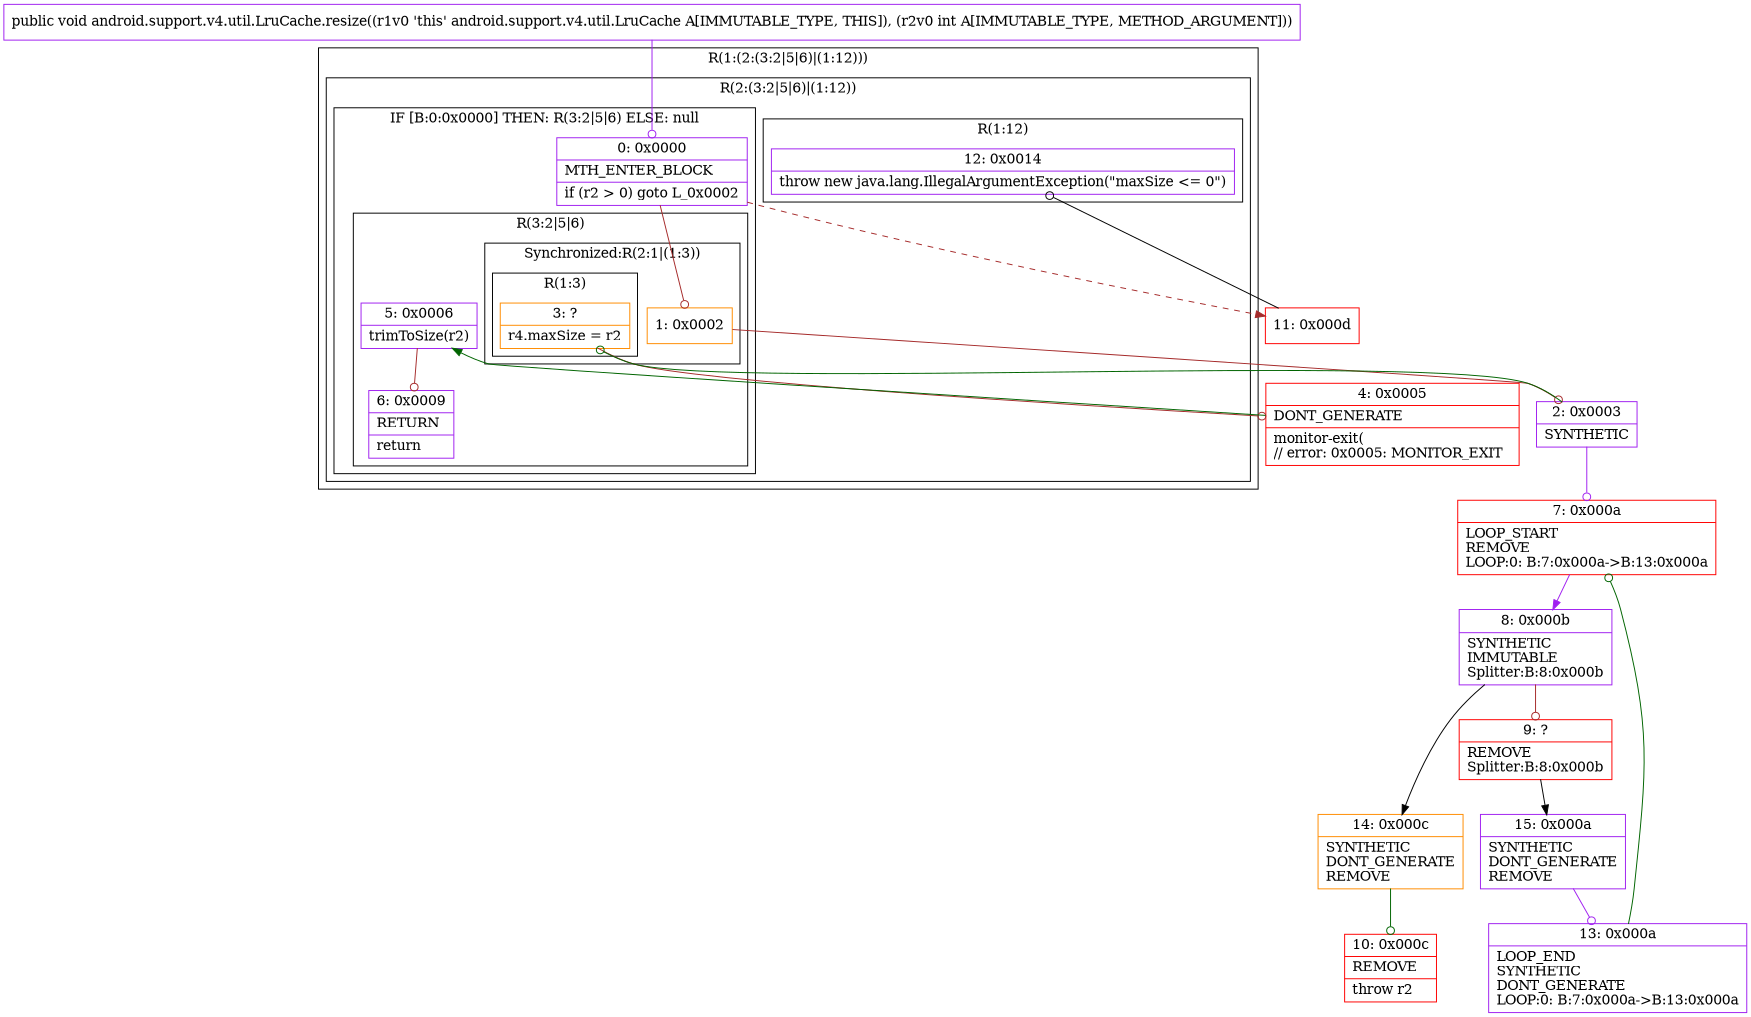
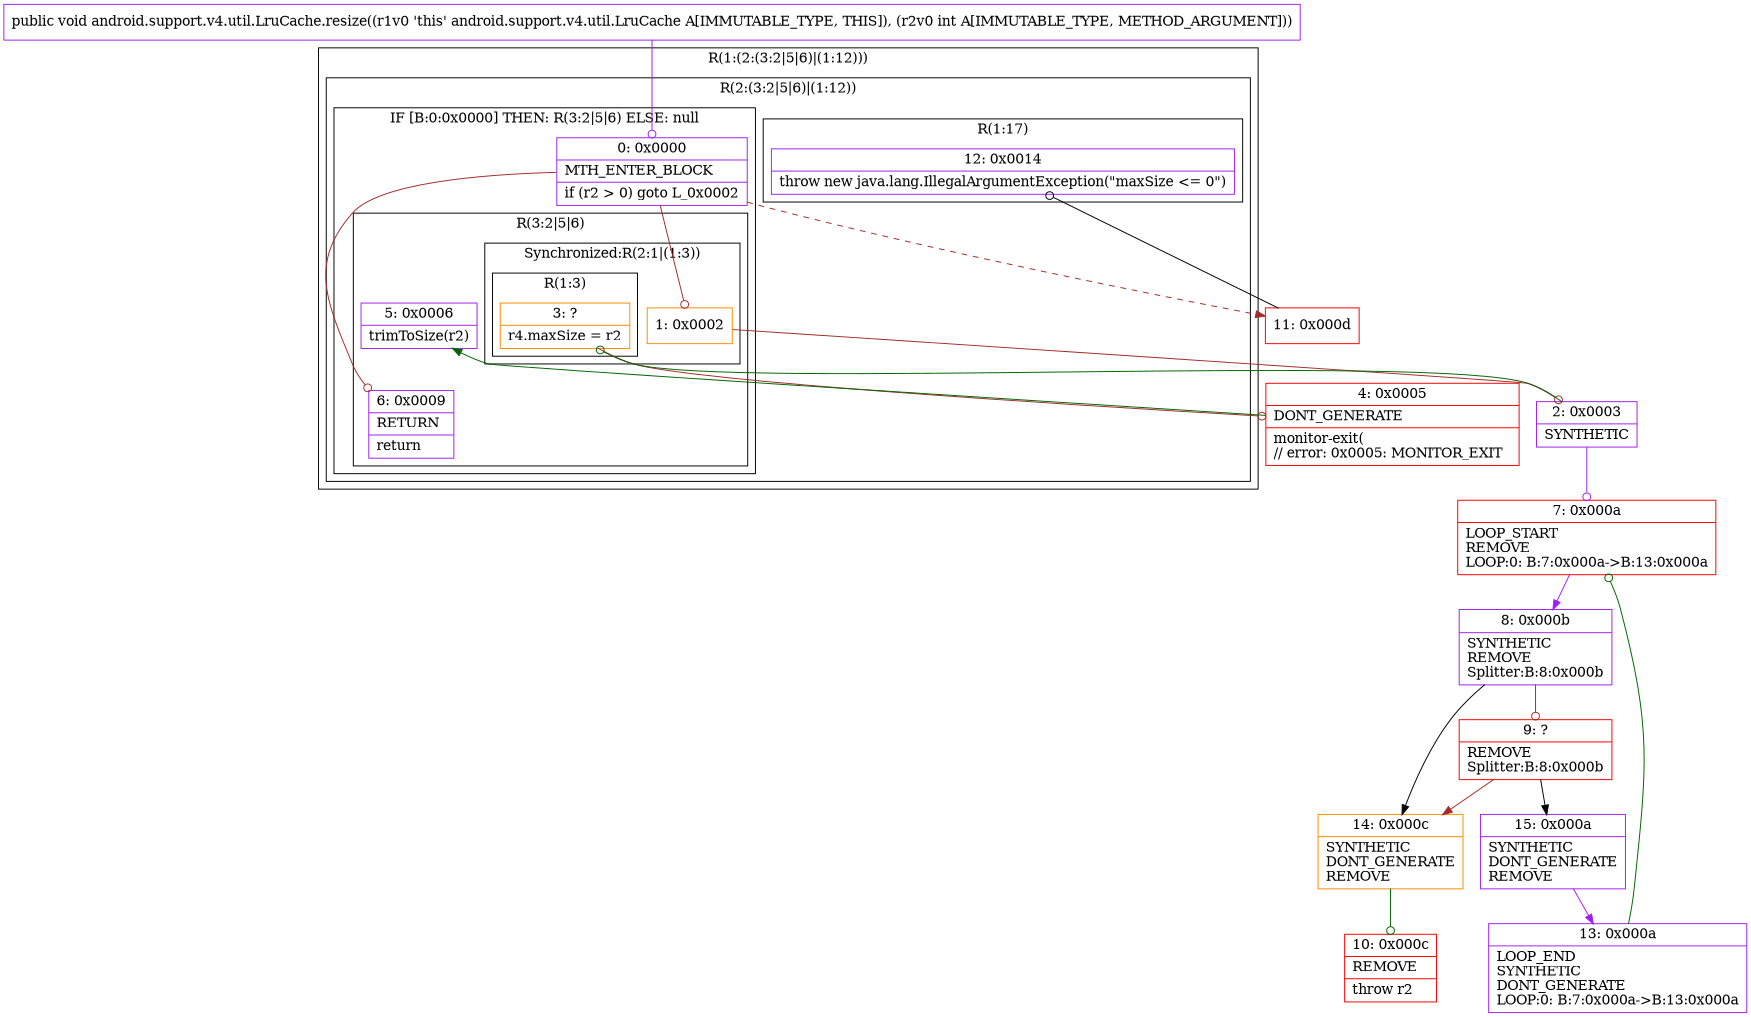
(1003, 130) -> (1003, 130)
(416, 366) -> (362, 205)
(1512, 658) -> (1499, 658)
none -> (1472, 794)
(1581, 903) -> (1581, 903)
